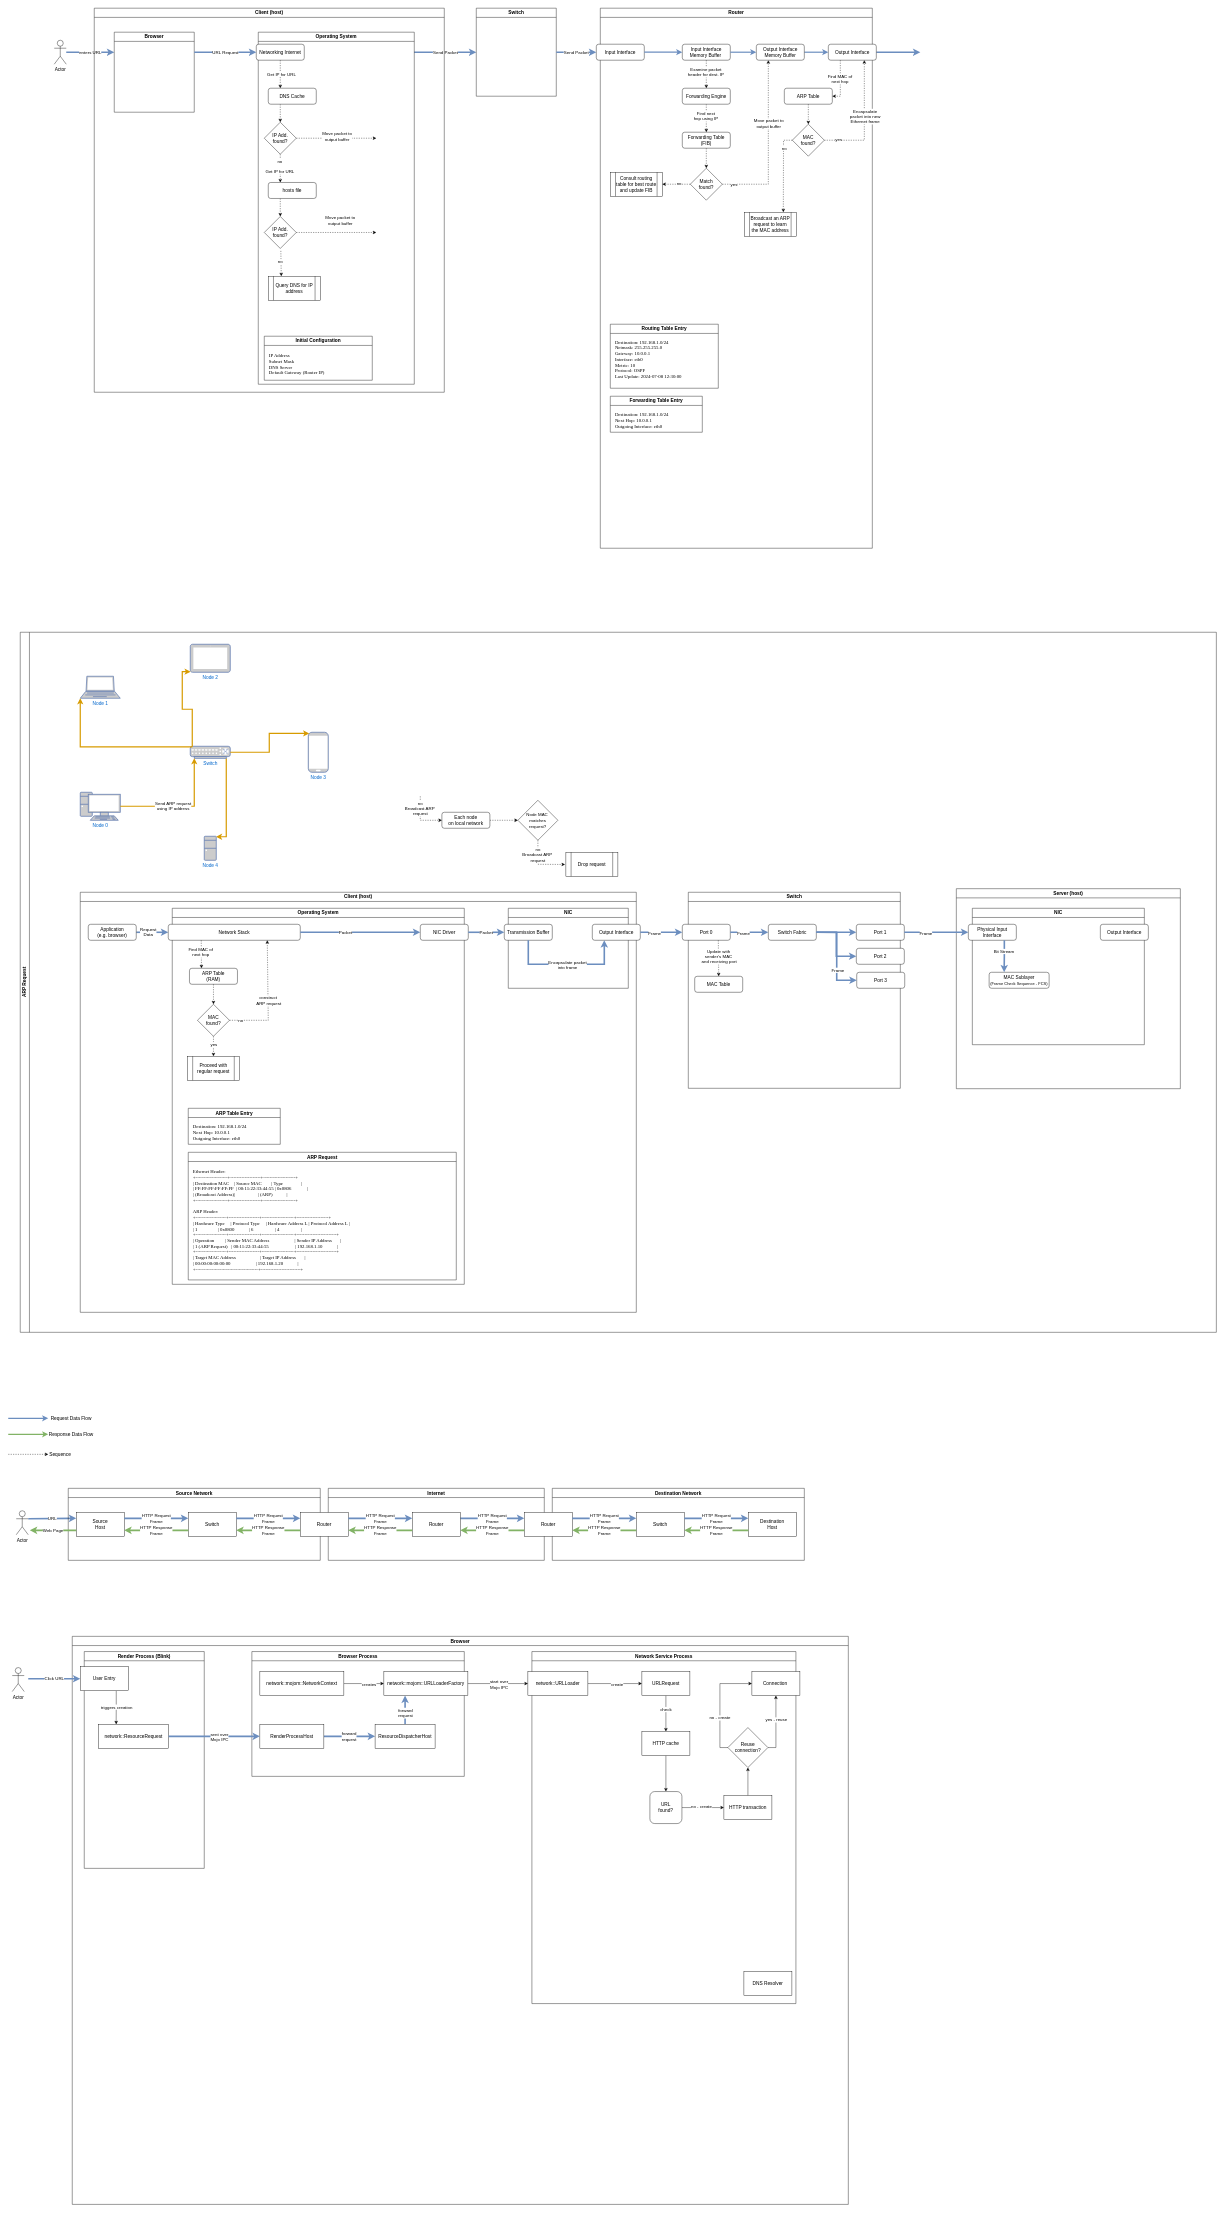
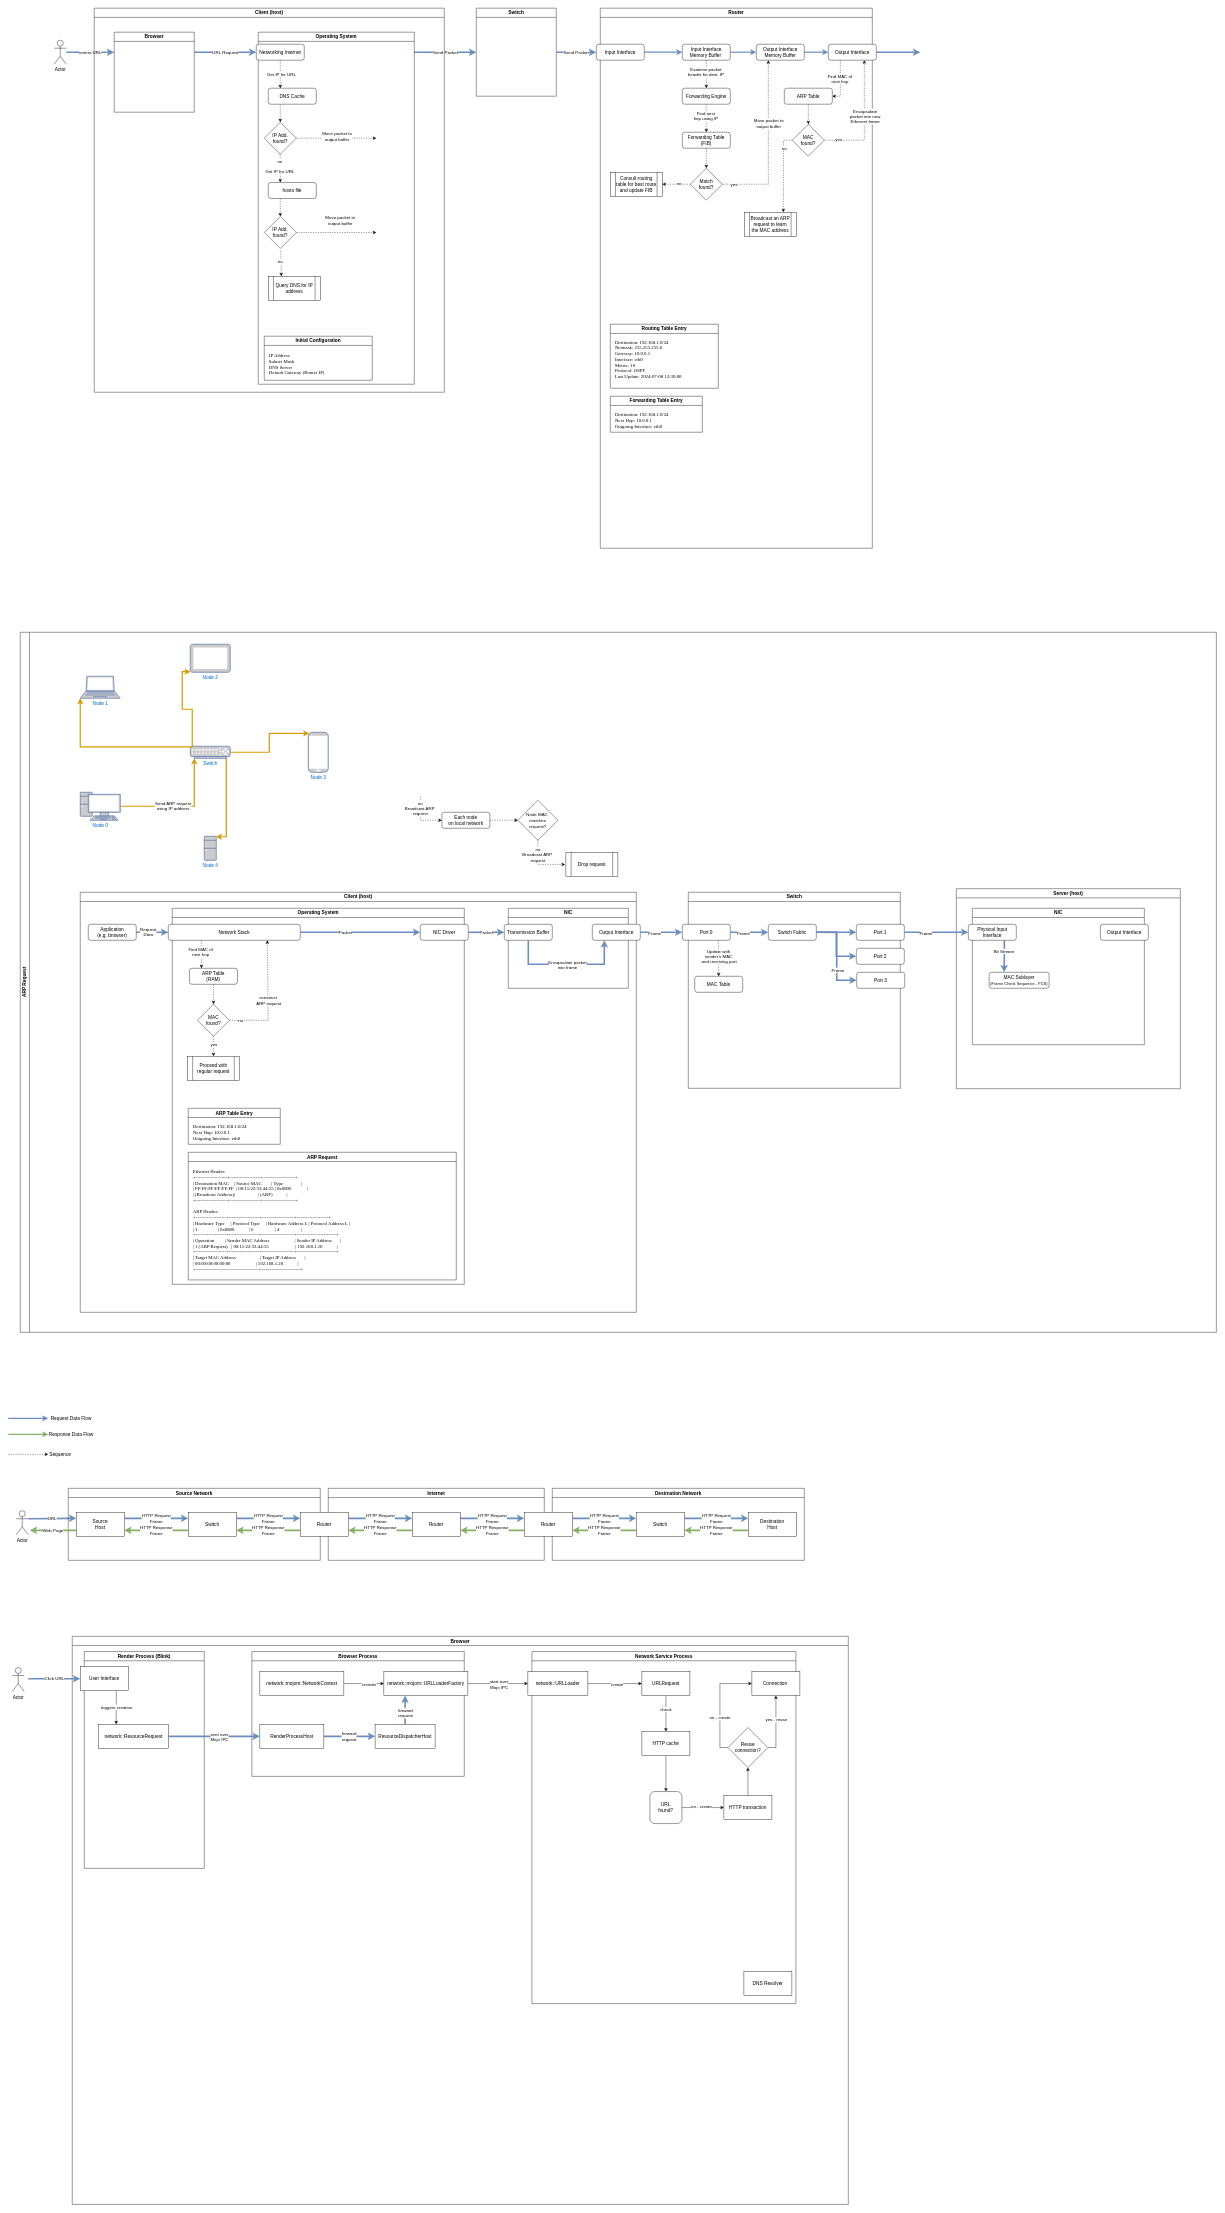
(104, 1679) -> (104, 1679)
